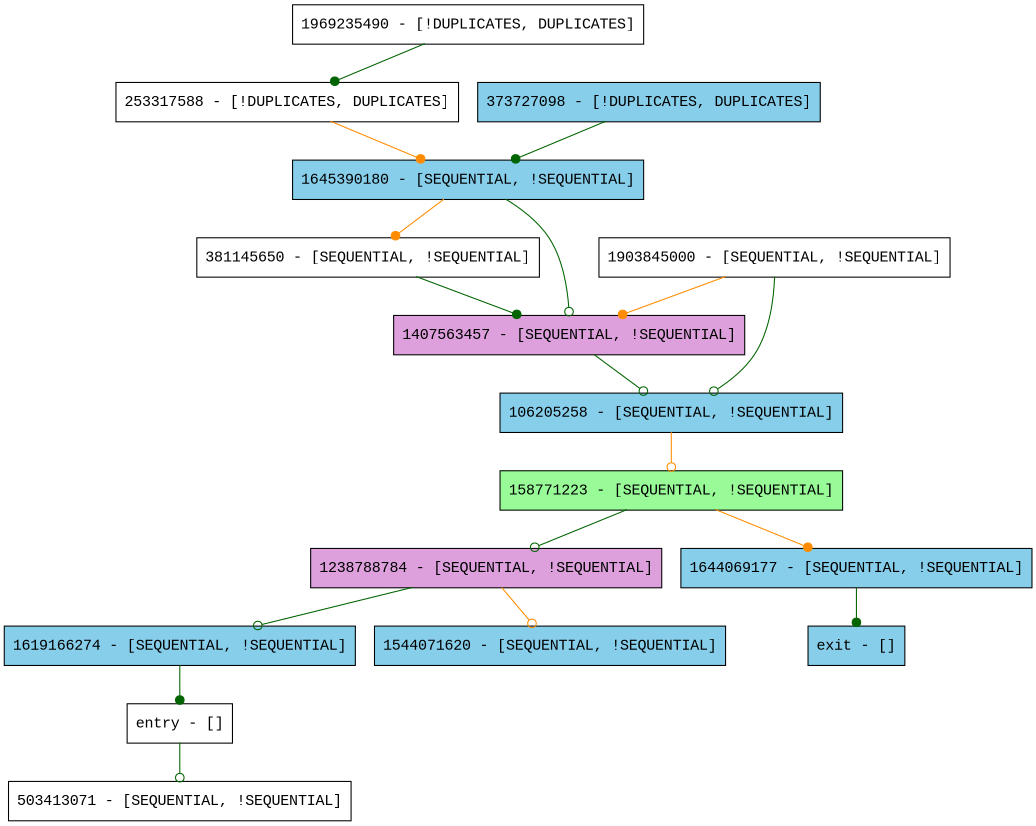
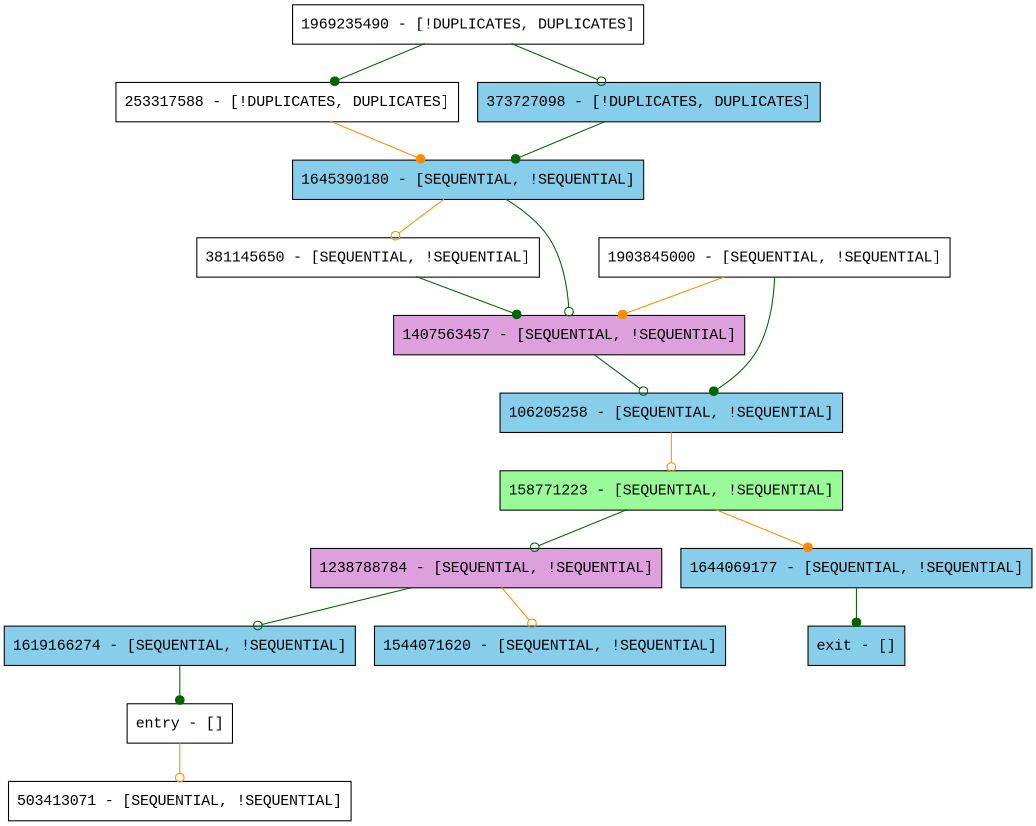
none -> (554, 62)
(421, 216) -> (421, 216)
(762, 341) -> (762, 341)
(180, 758) -> (180, 758)
